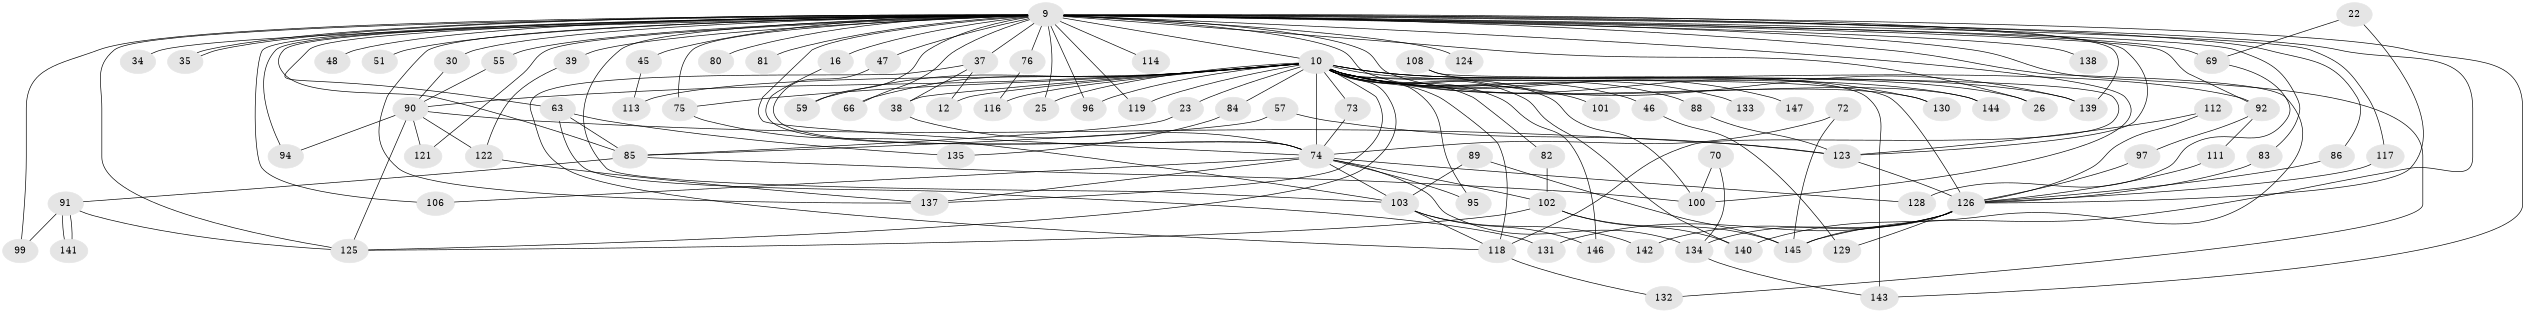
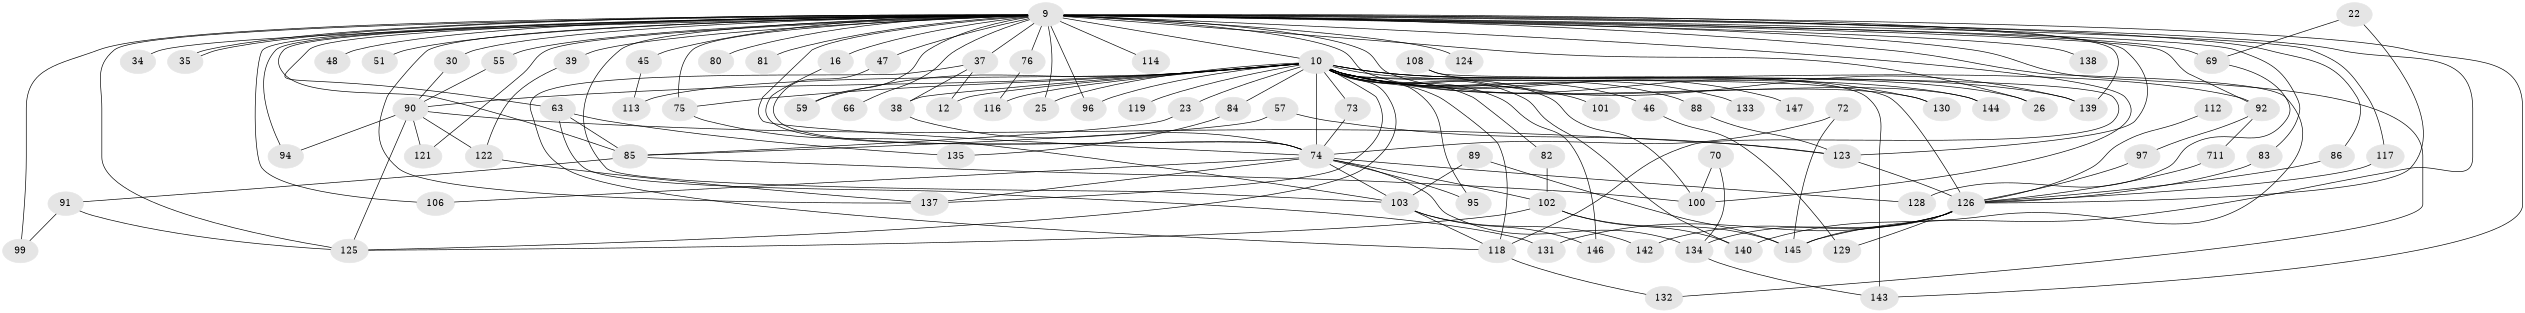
(1091, 62) -> none
(1080, 77) -> none
(2029, 138) -> none
(2216, 156) -> (2216, 156)
(69, 251) -> none
